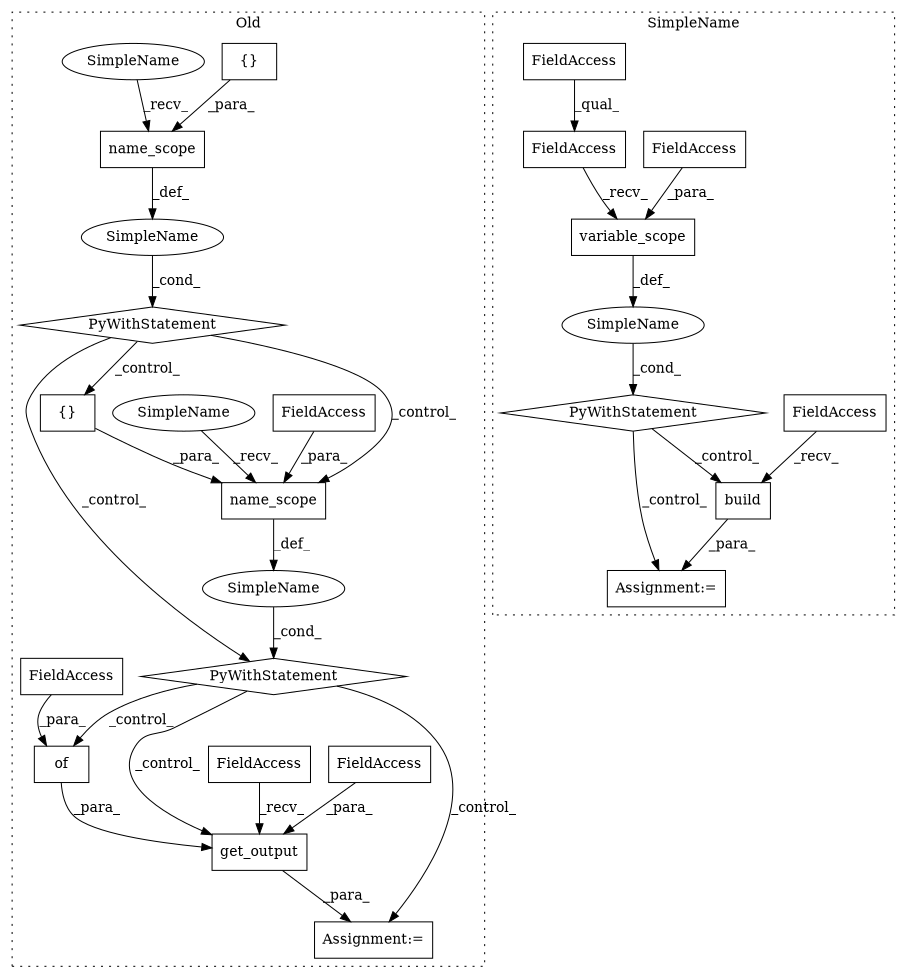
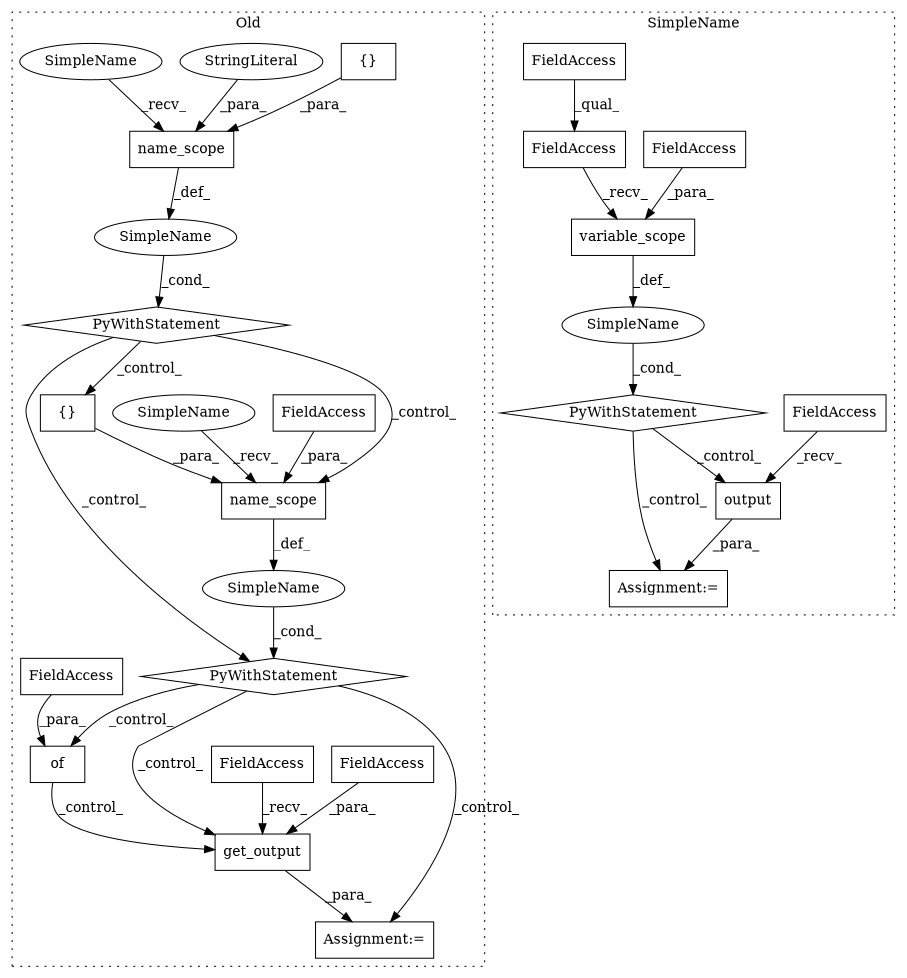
none -> (251, 62)
(743, 501) -> (748, 501)
(97, 808) -> (91, 808)
